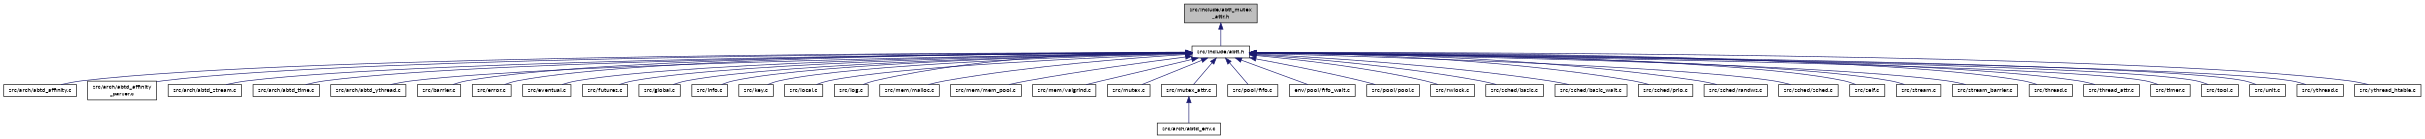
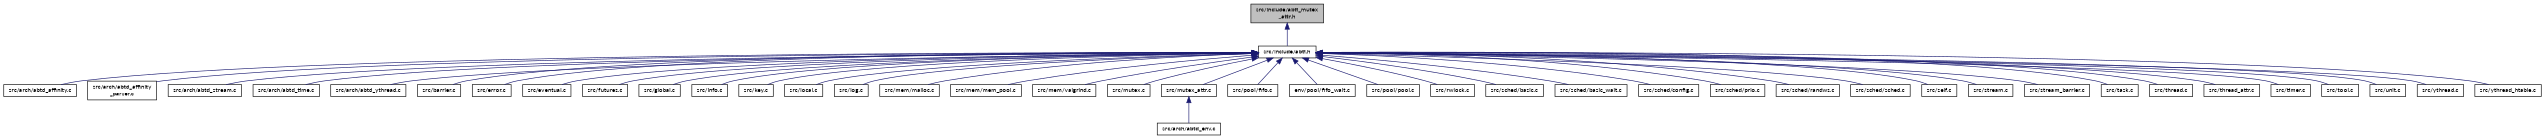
none -> (1669, 91)
none -> (2120, 91)
